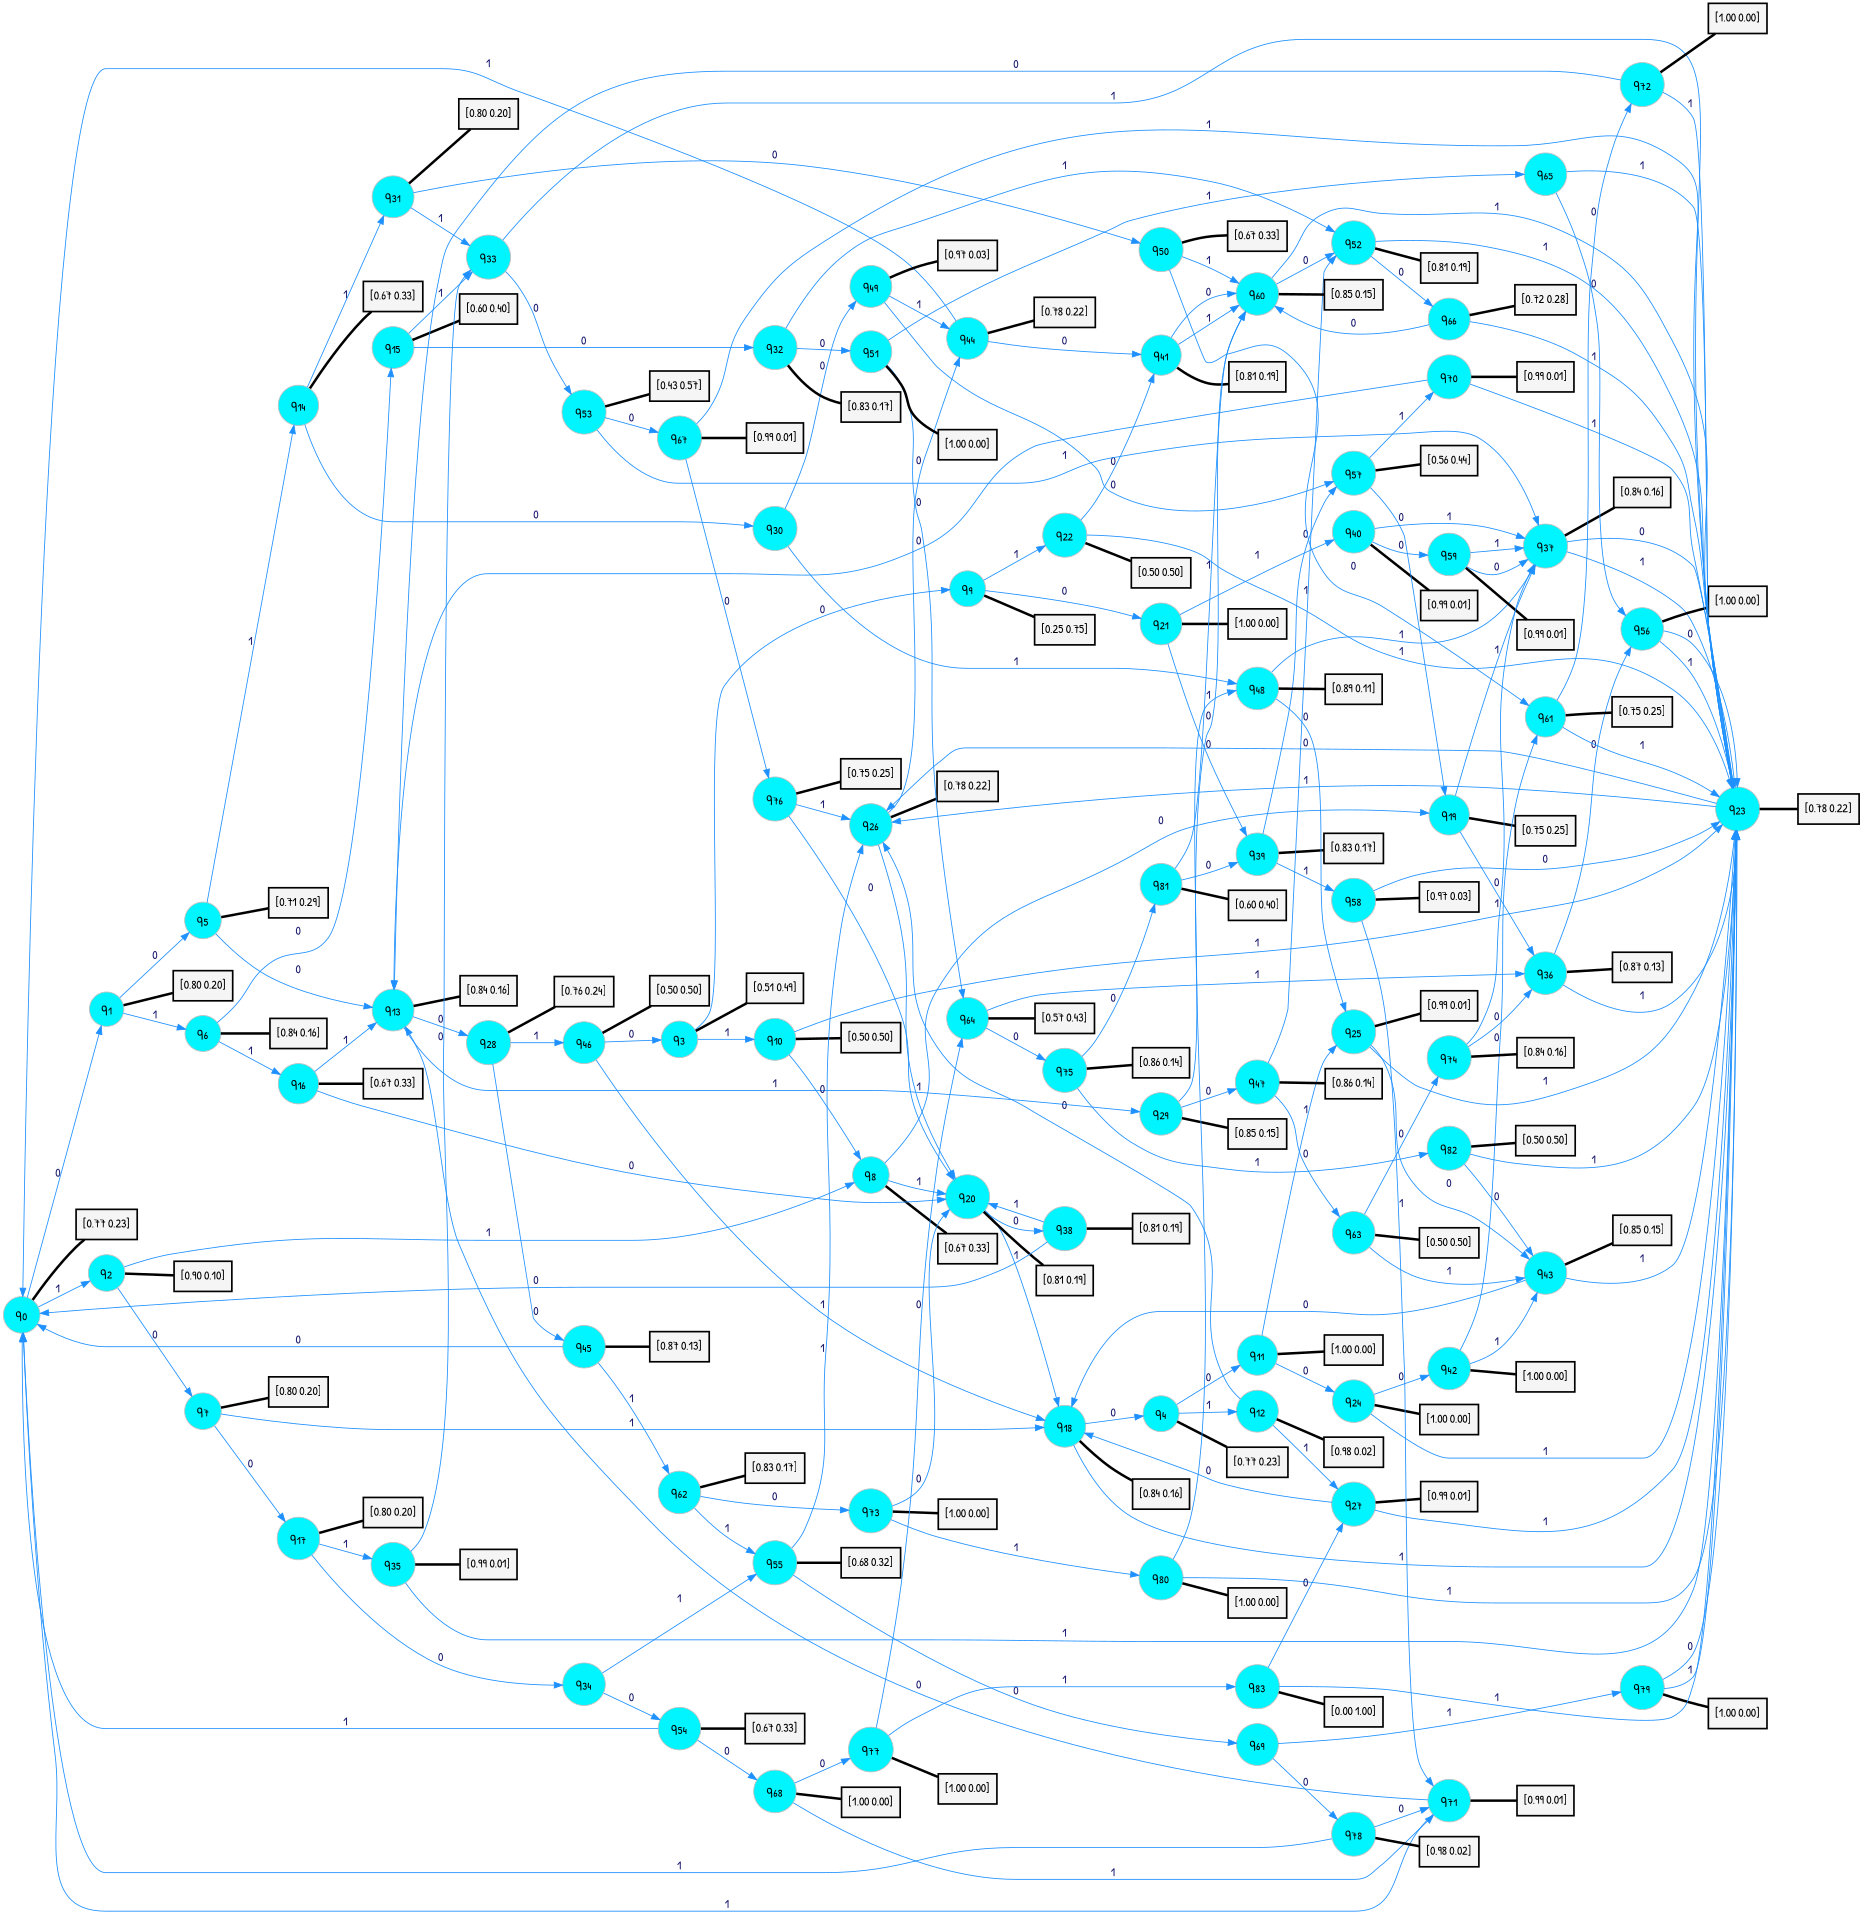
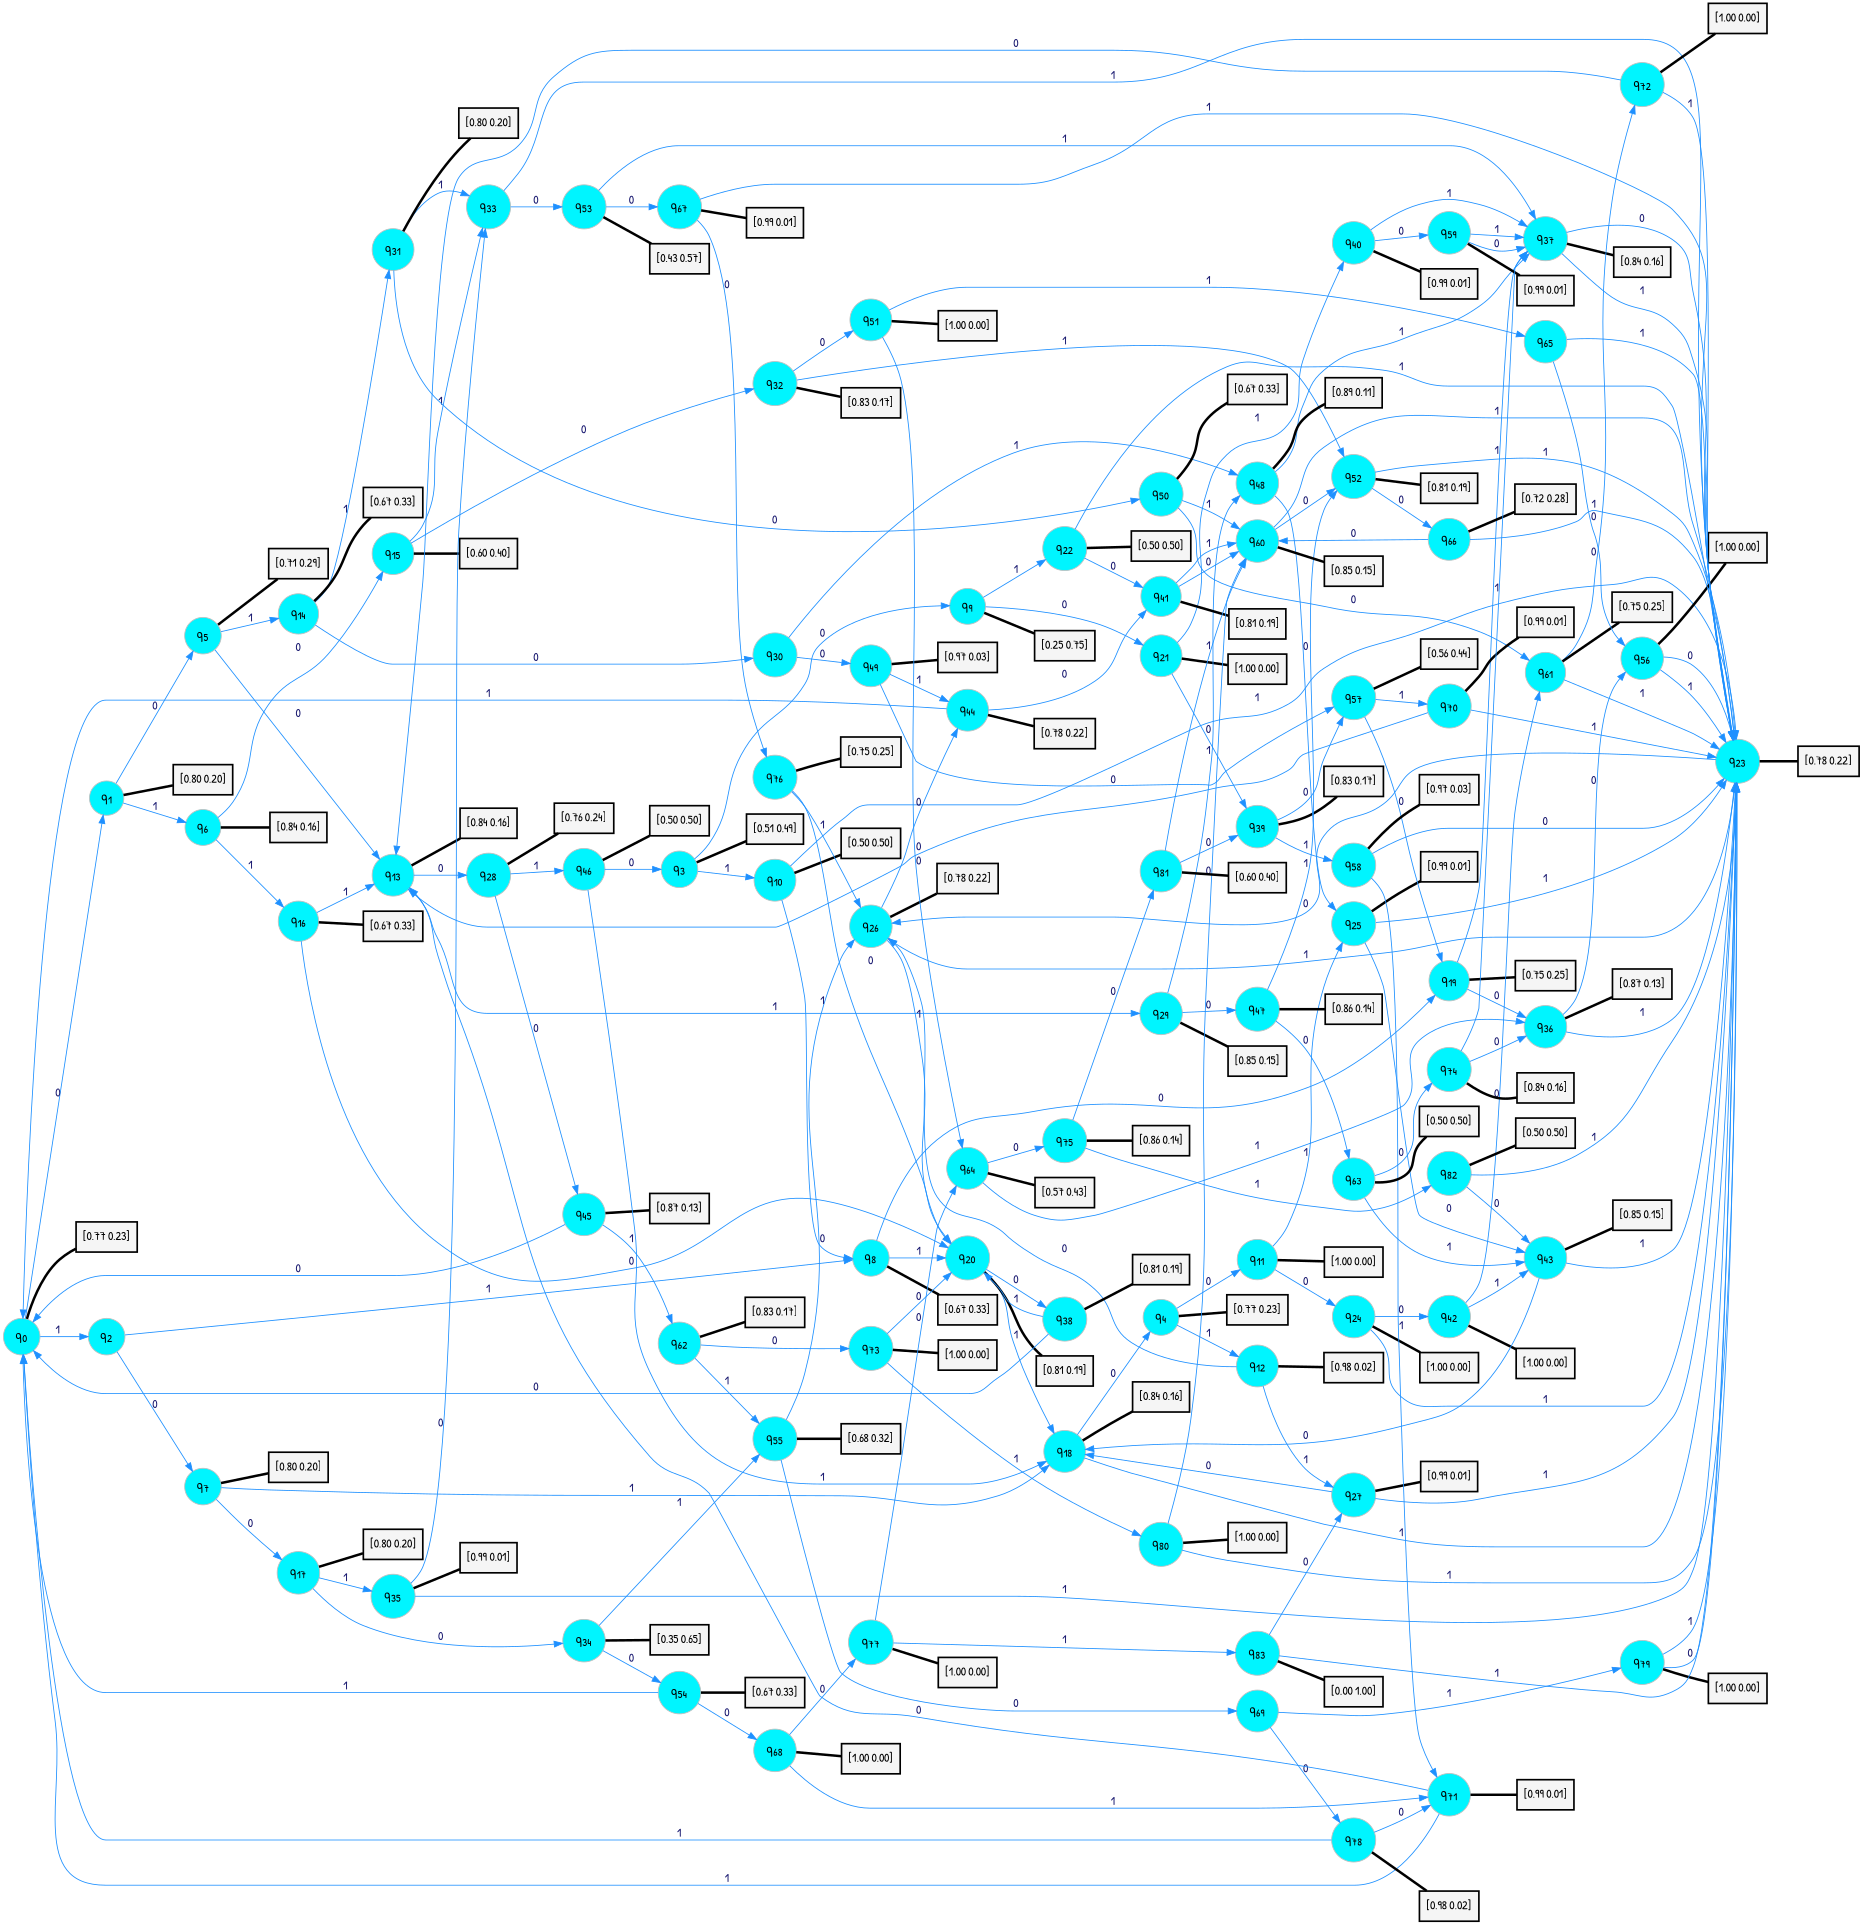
(203, 1276) -> none
none -> (679, 1640)
